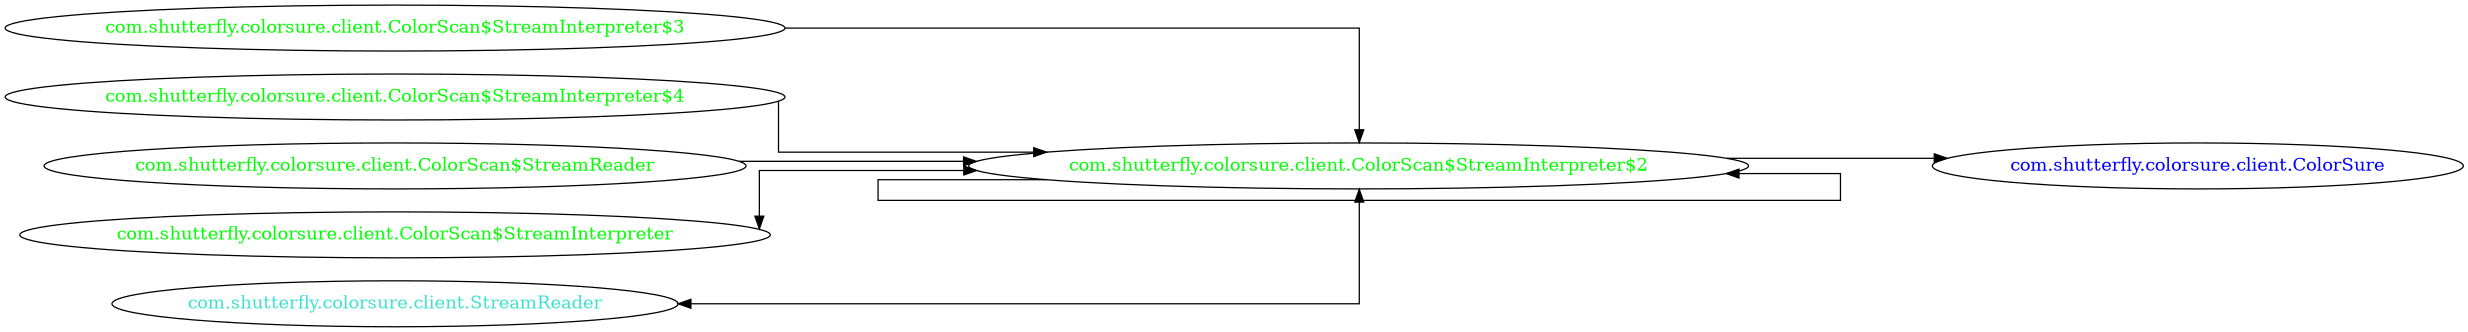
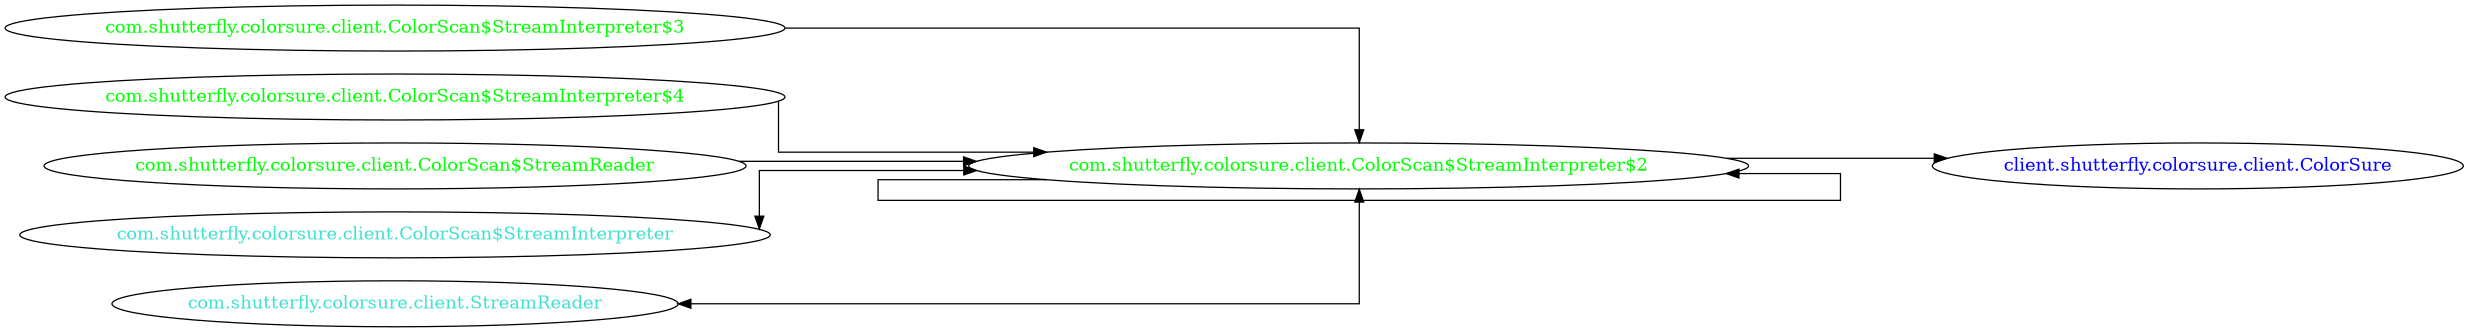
(2198, 166) -> (2198, 166)
(395, 235) -> (395, 235)
